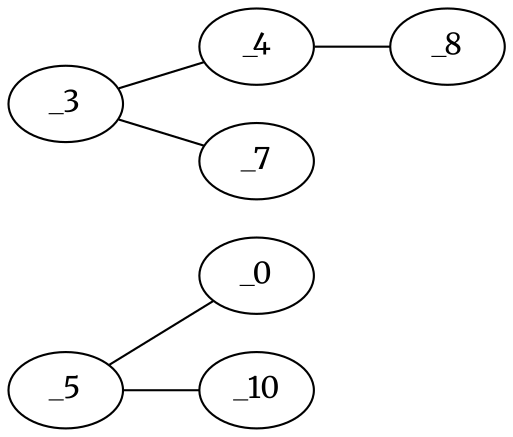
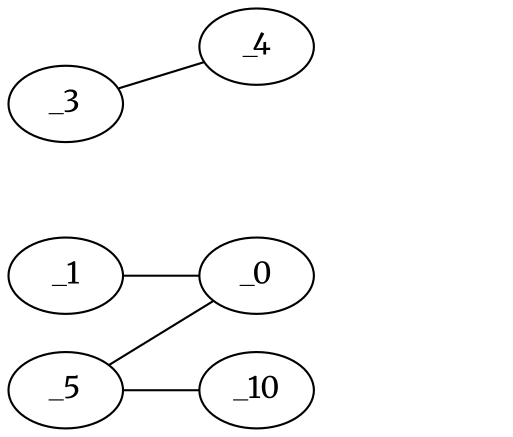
(447, 47) -> none
(257, 161) -> none
none -> (66, 276)
